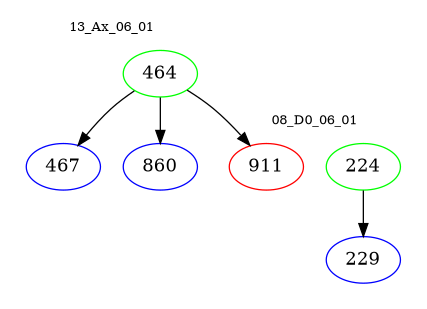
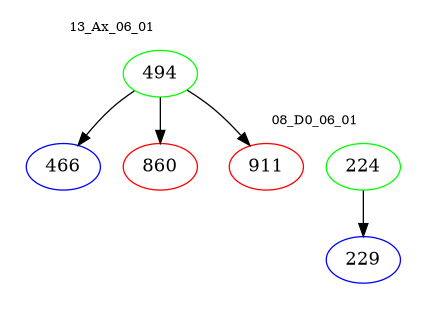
(160, 74) -> (160, 74)
(63, 167) -> (63, 167)
(160, 167) -> (160, 167)
